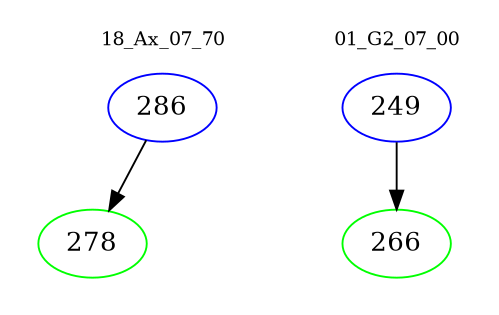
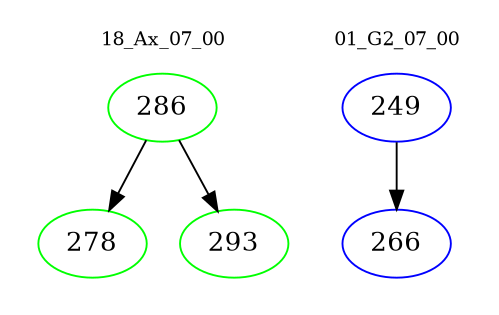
(163, 41) -> (163, 41)
(162, 108) -> (162, 108)
none -> (234, 244)
(397, 244) -> (397, 244)
